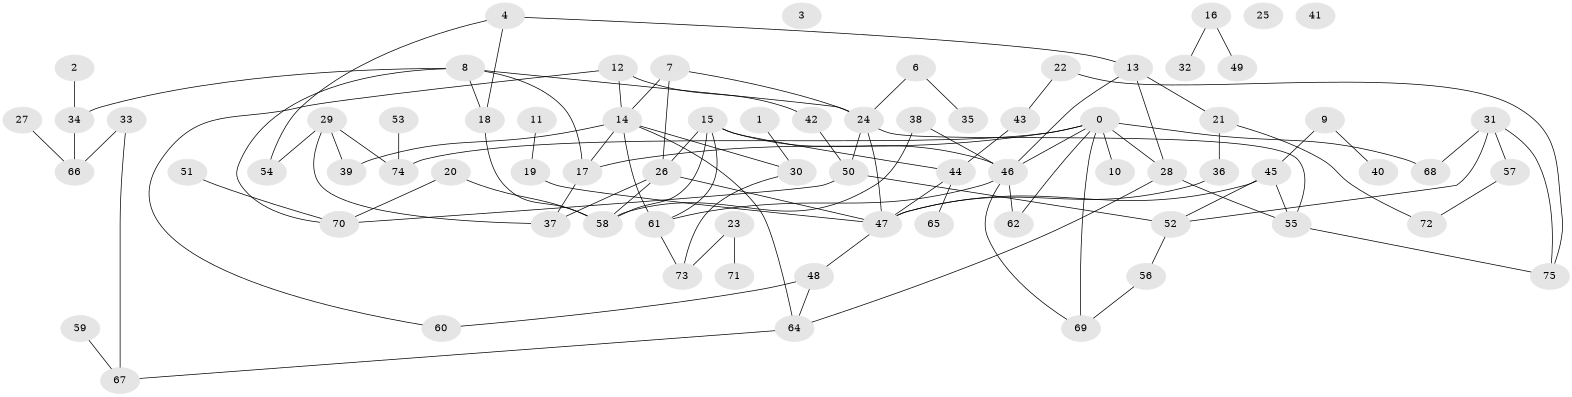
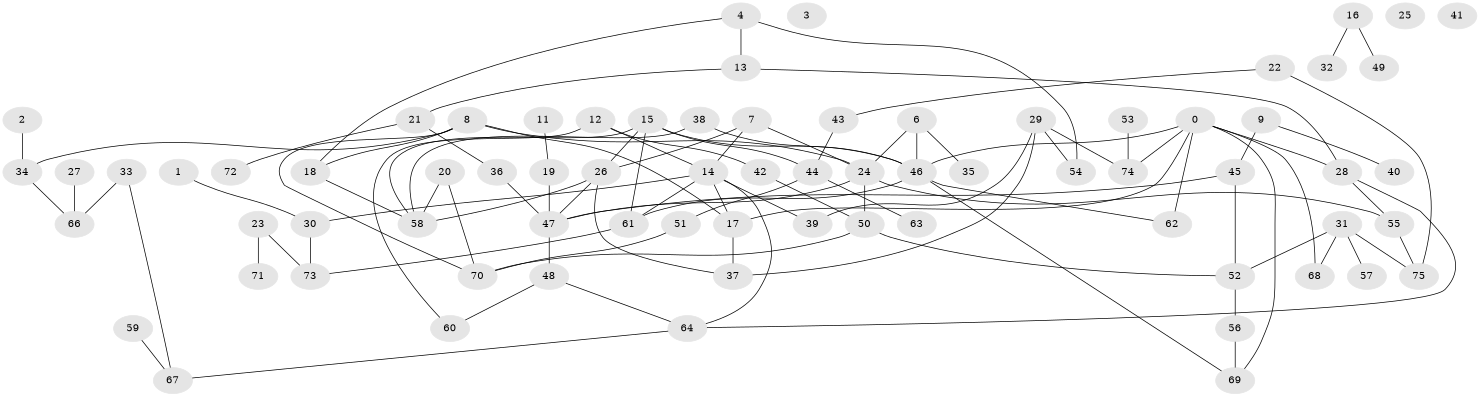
(1065, 115) -> (917, 146)
(1115, 172) -> none
(927, 193) -> (770, 191)
(1282, 198) -> none
(1469, 198) -> none
(934, 224) -> (917, 224)
